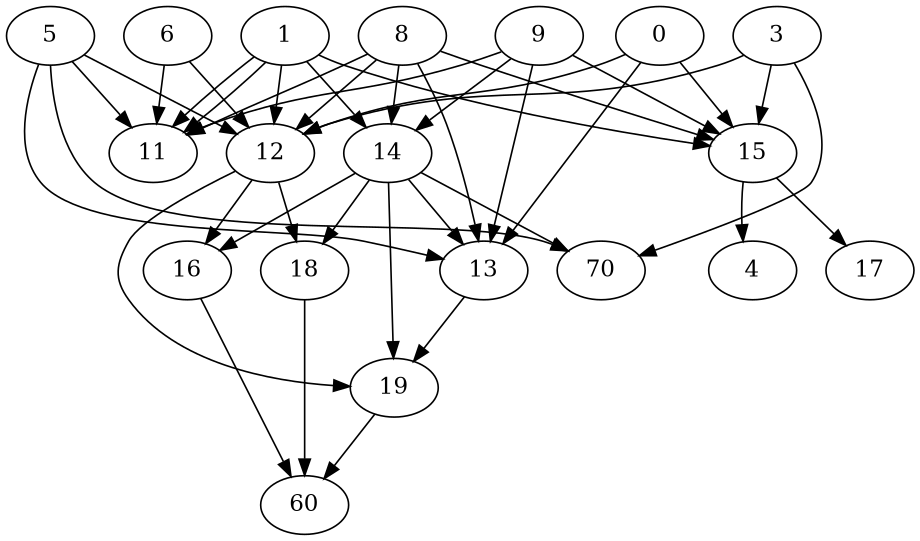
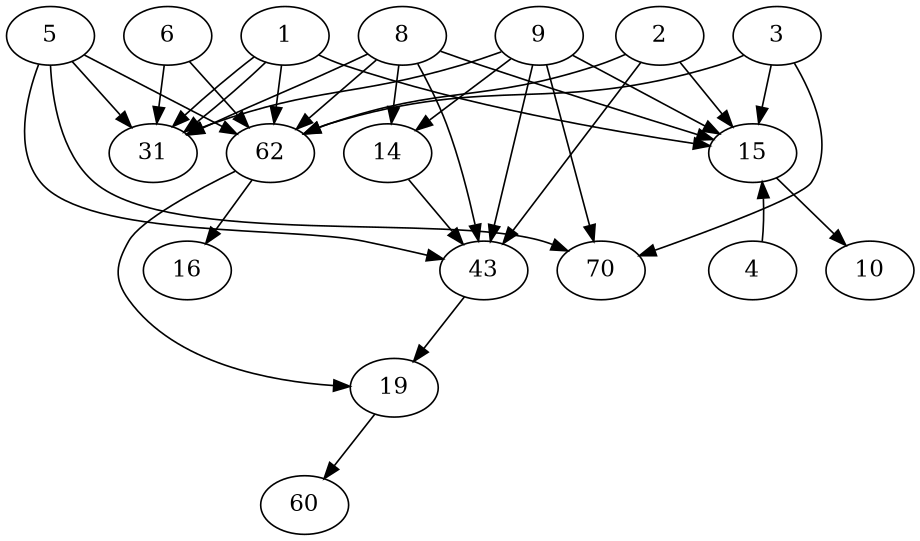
(660, 36) -> (660, 36)
(331, 88) -> none
(153, 153) -> (153, 153)
(270, 153) -> (270, 153)
(742, 203) -> (764, 220)
(298, 206) -> none
(487, 208) -> (567, 141)
(391, 262) -> none
(305, 270) -> none
(484, 270) -> (484, 270)
(870, 270) -> (870, 270)
(244, 384) -> none
